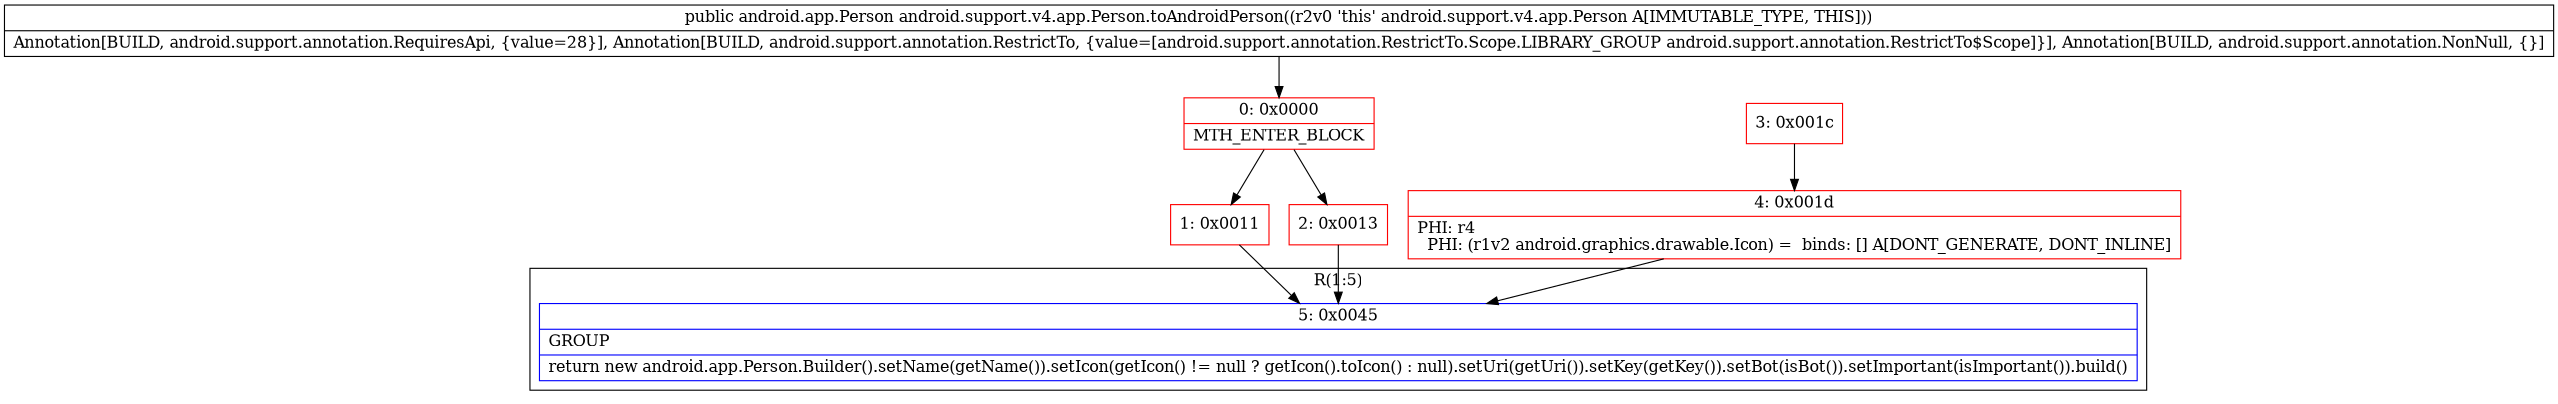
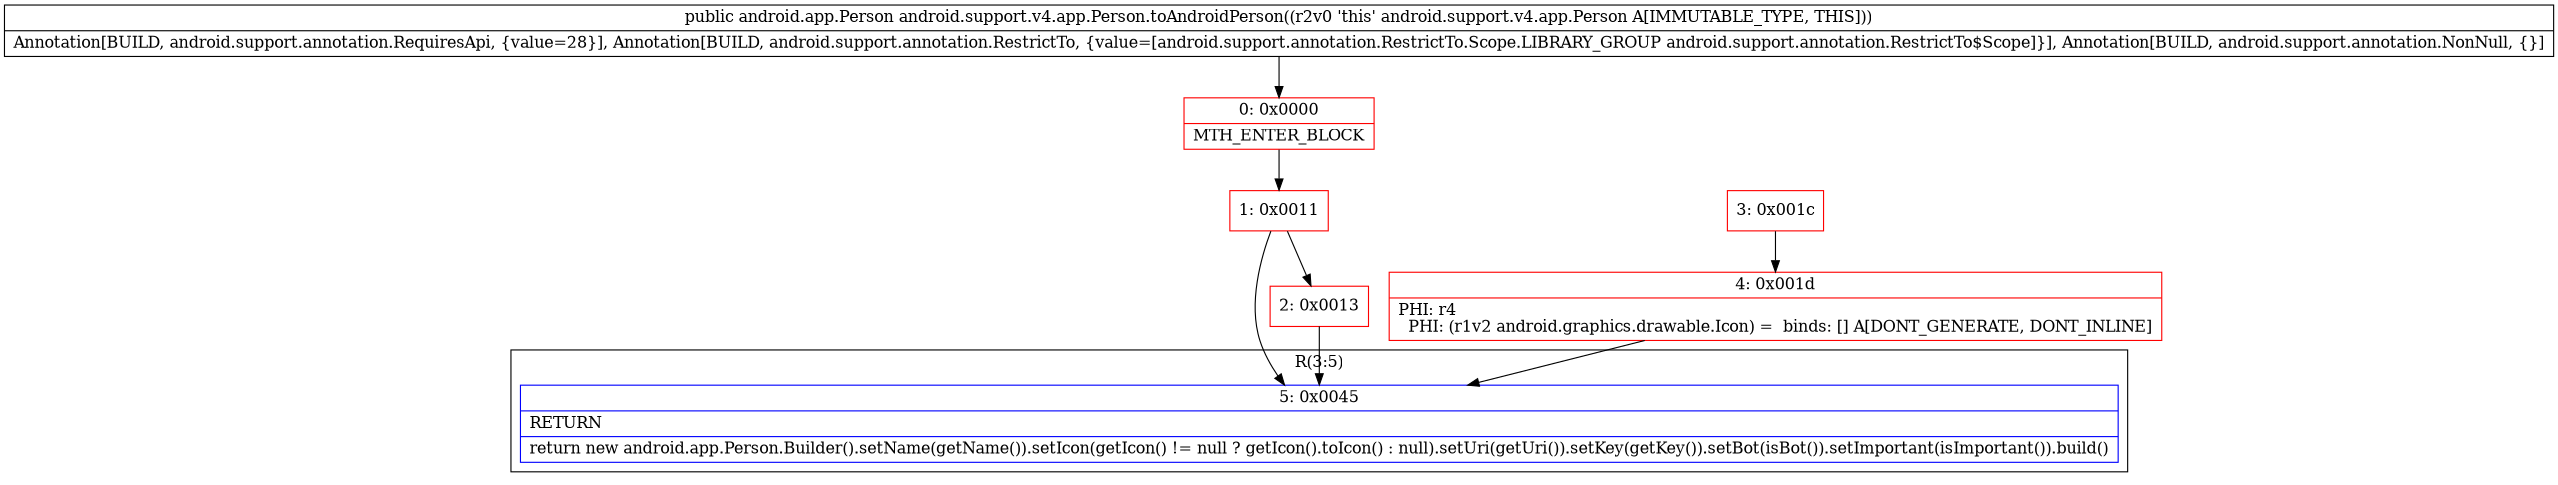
(1308, 172) -> (1297, 253)
(1338, 281) -> (1319, 363)
(579, 342) -> (566, 423)
